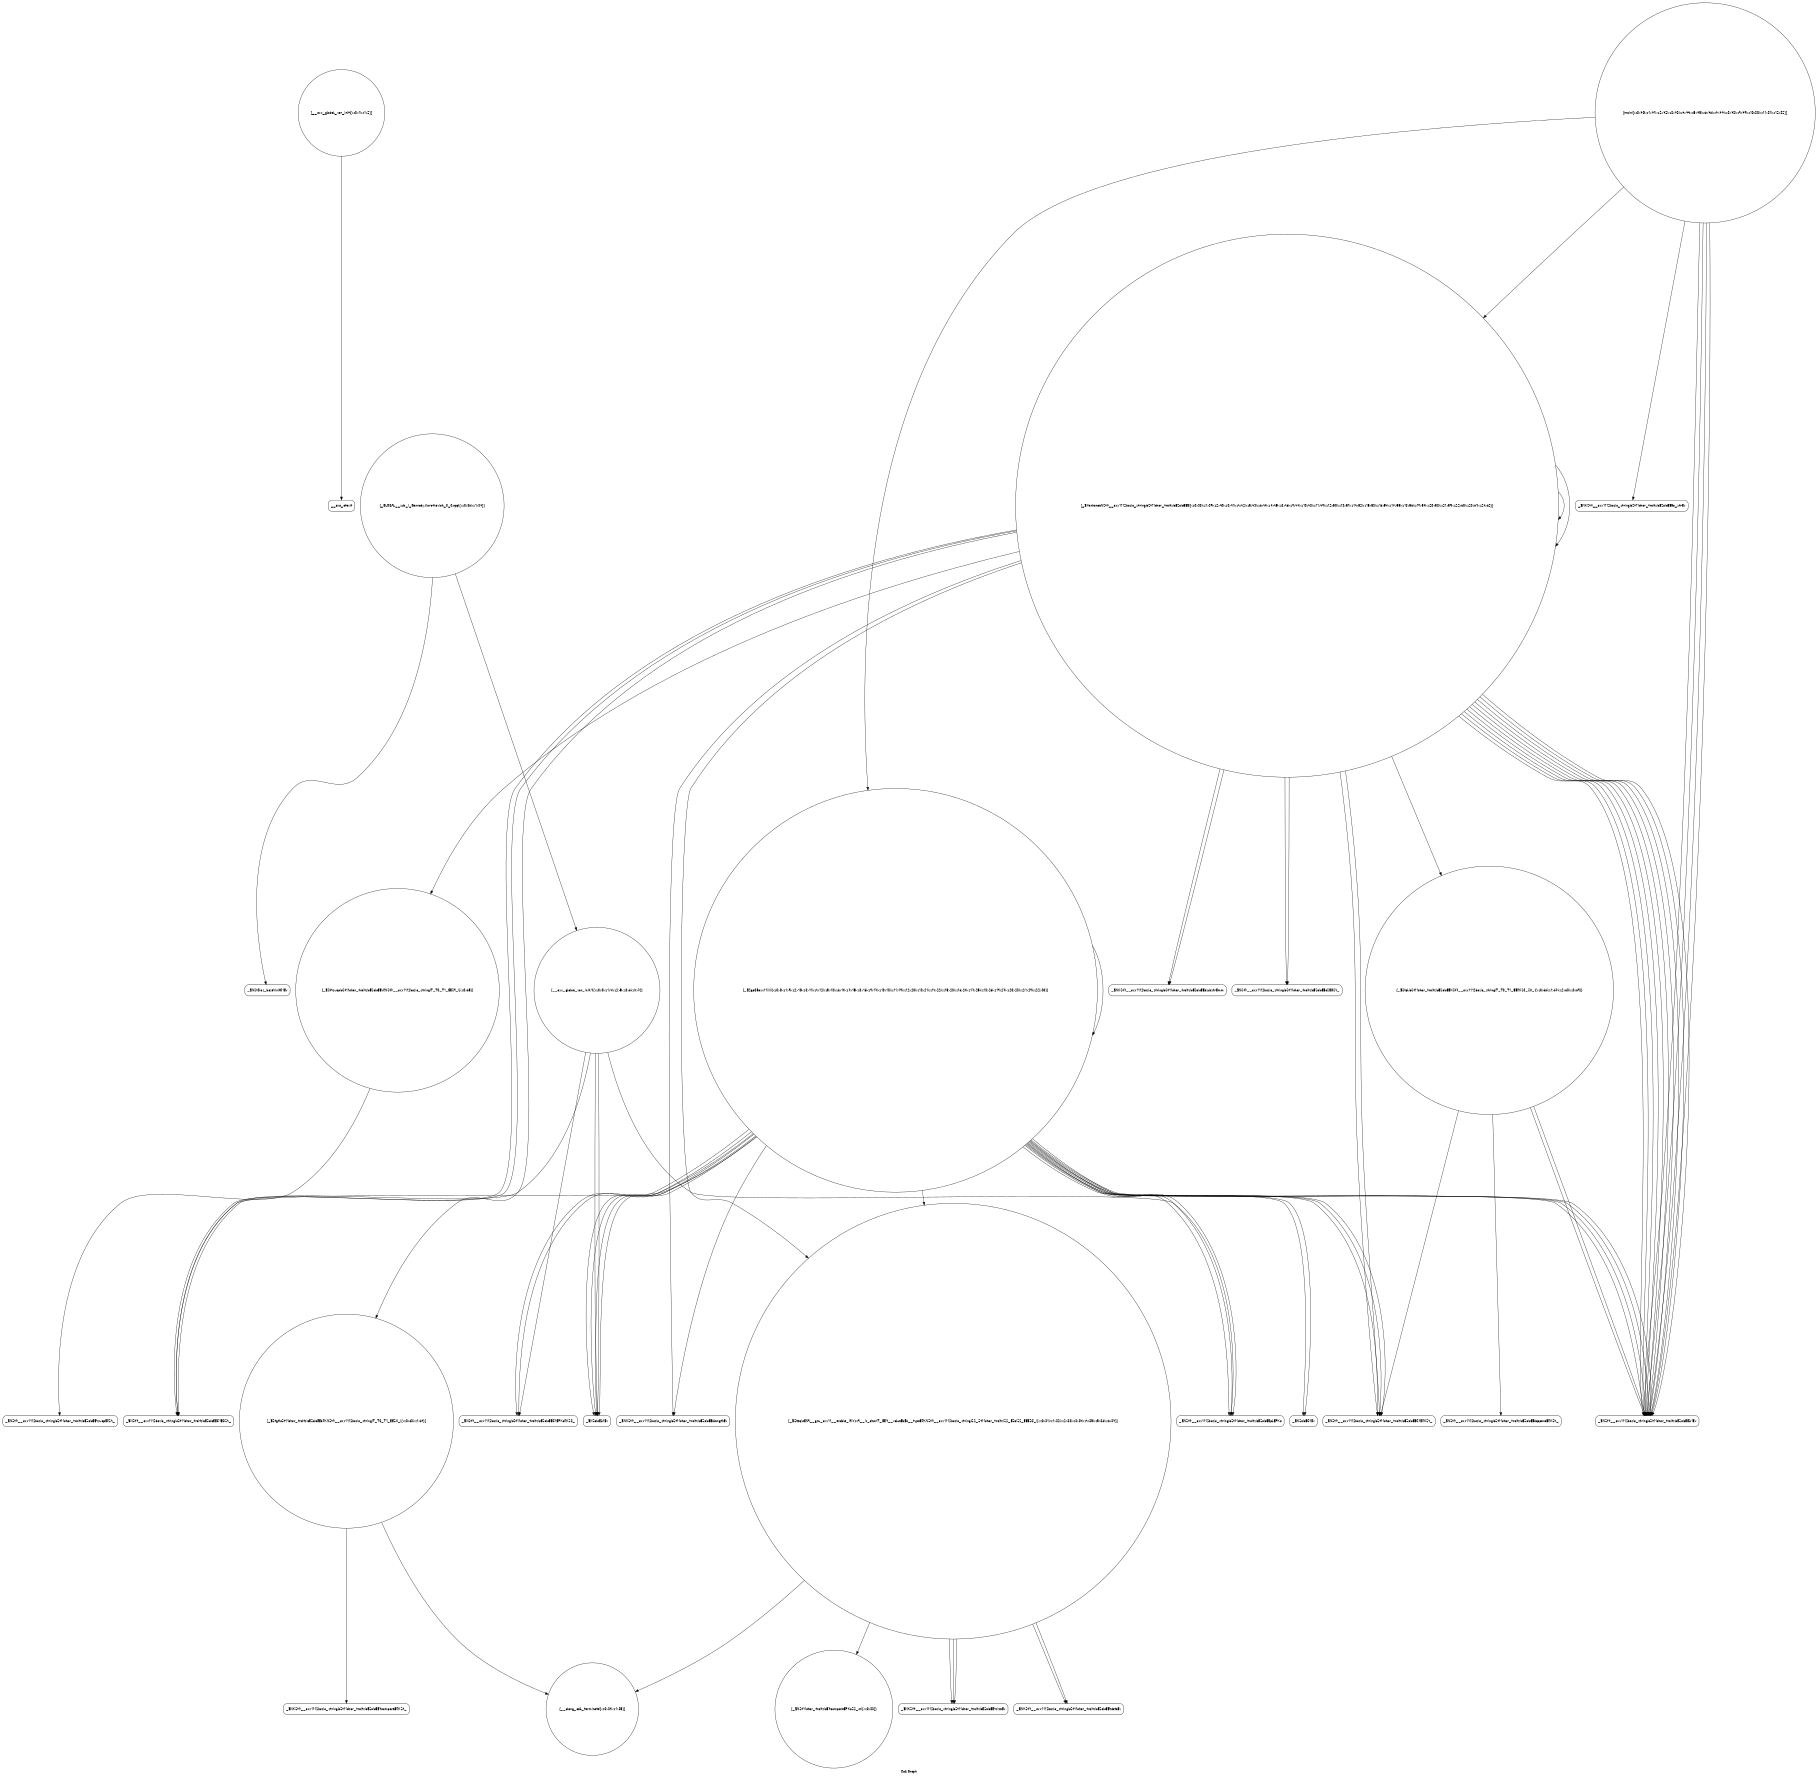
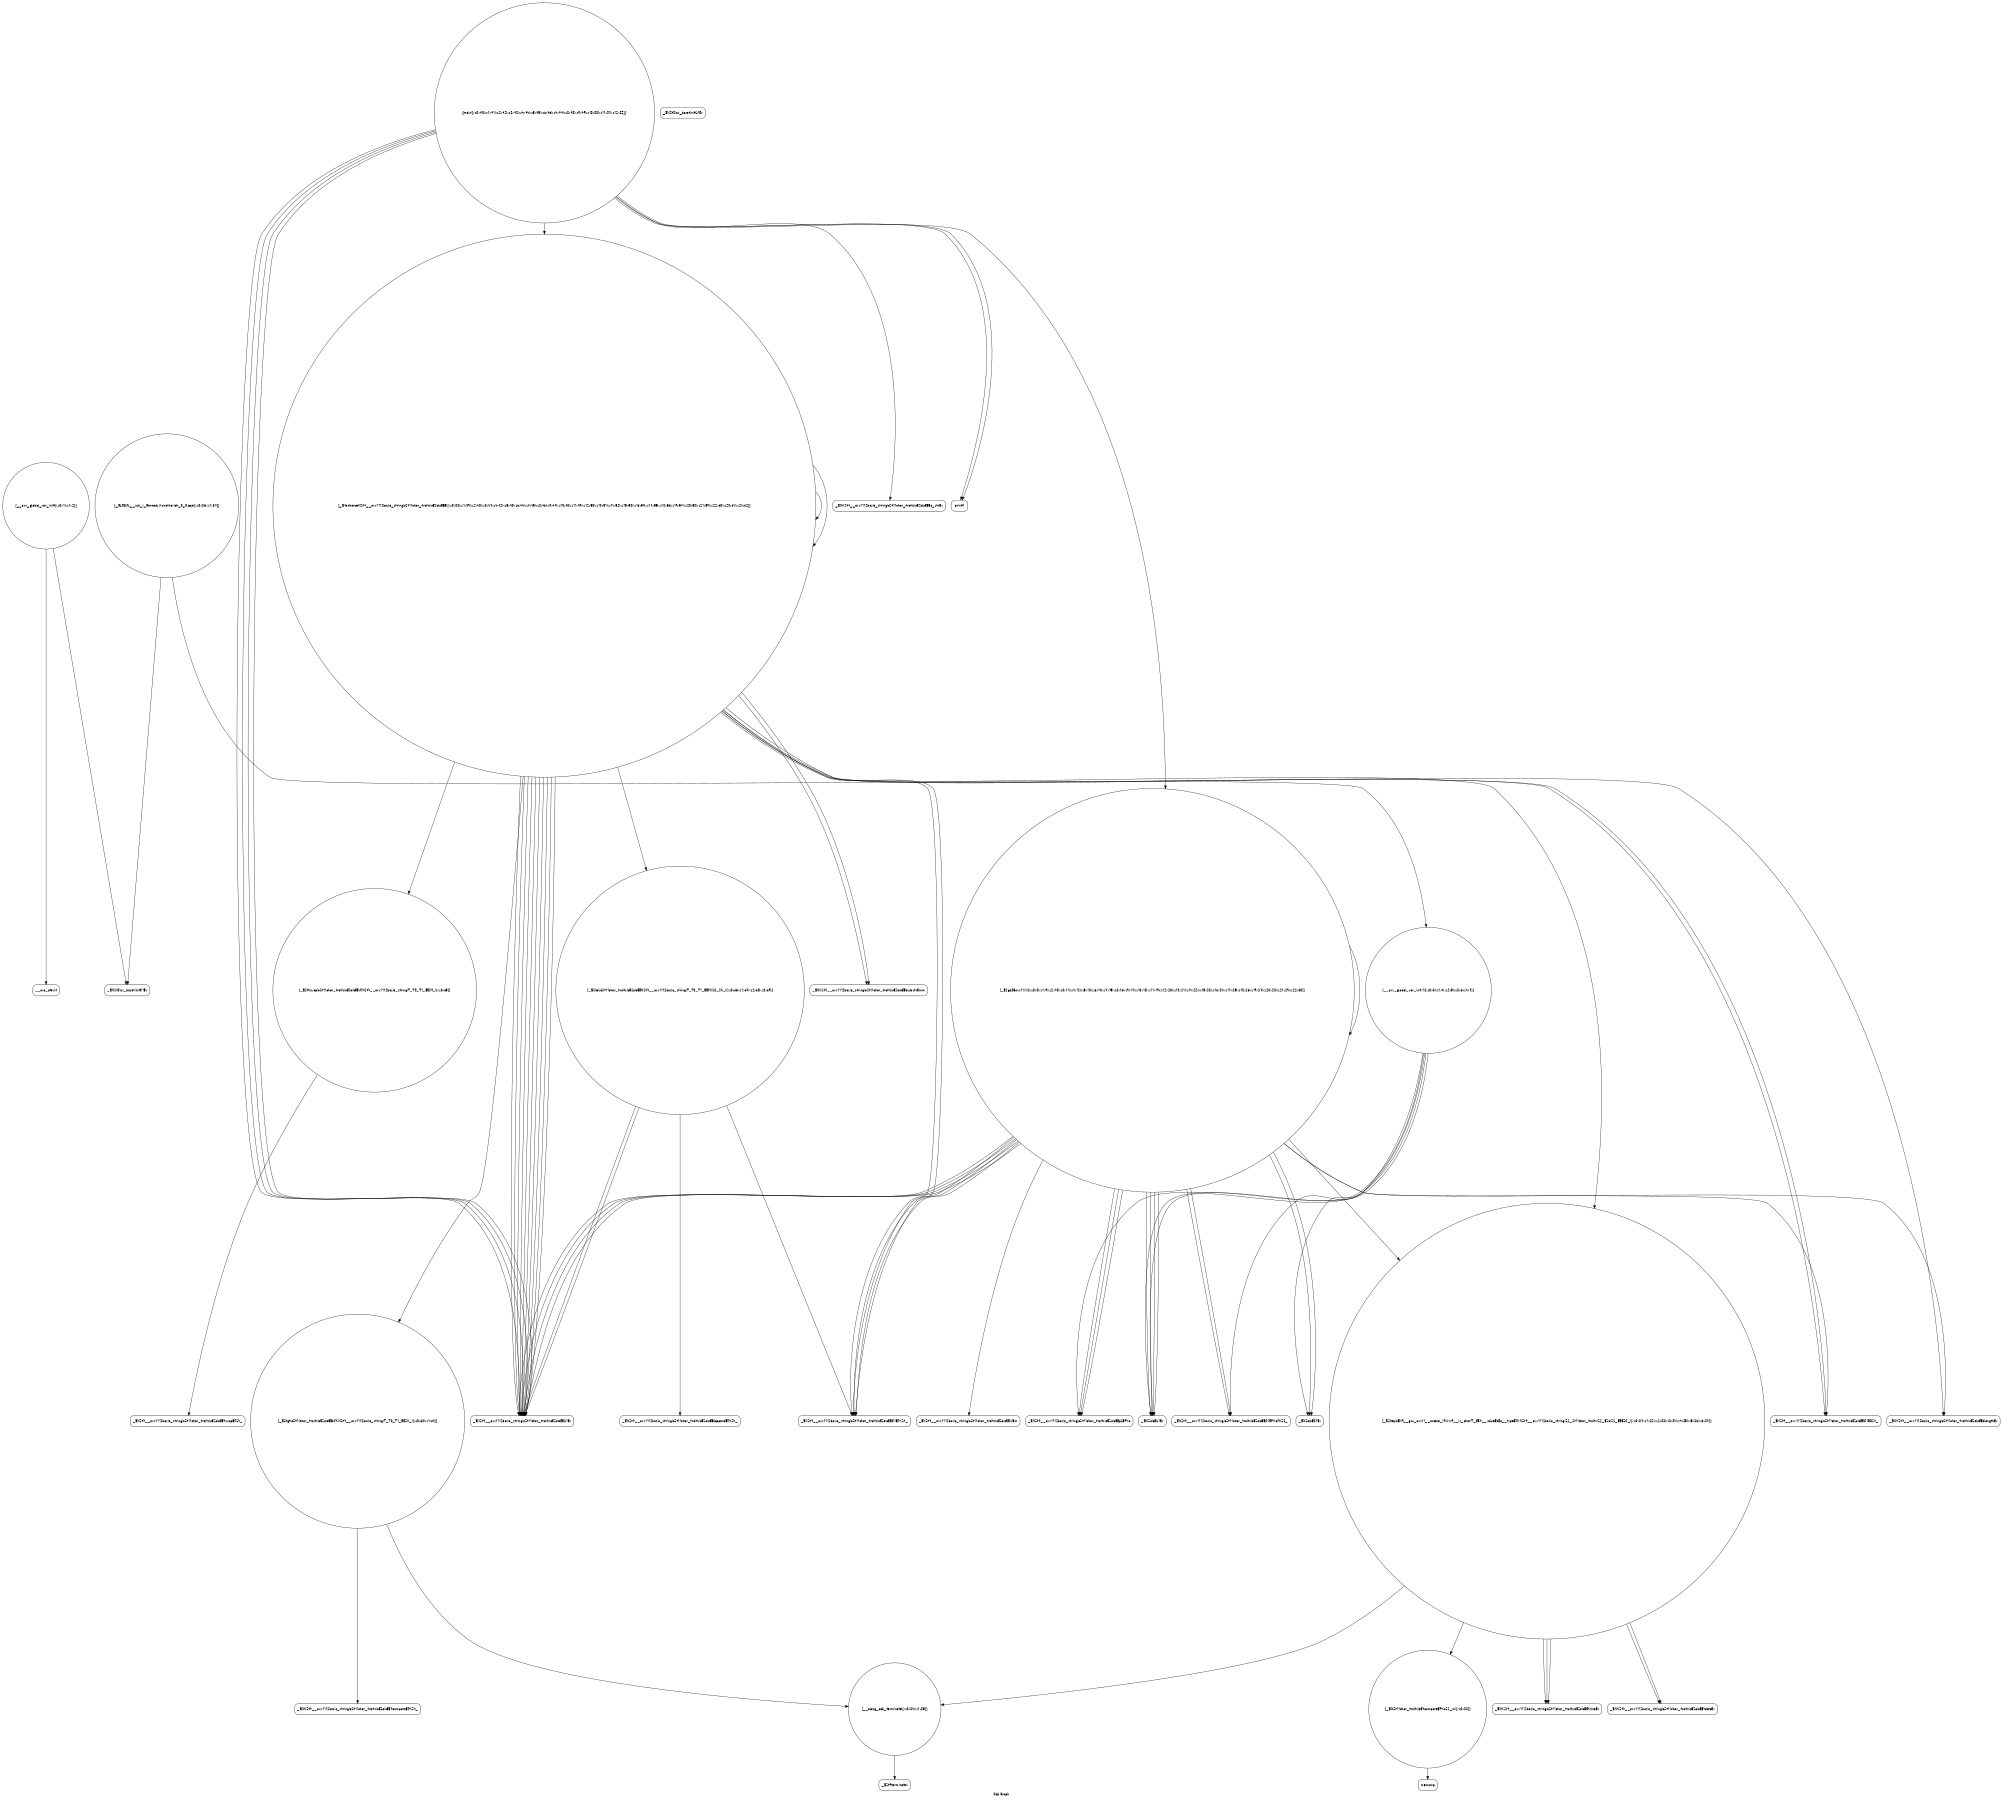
none -> (683, 113)
none -> (959, 506)
none -> (89, 765)
(1287, 990) -> none
(345, 1196) -> (1320, 1213)
none -> (968, 1421)
none -> (895, 1785)
none -> (1428, 1785)
